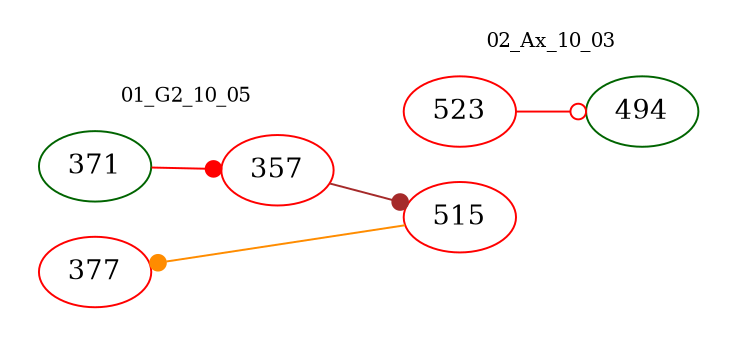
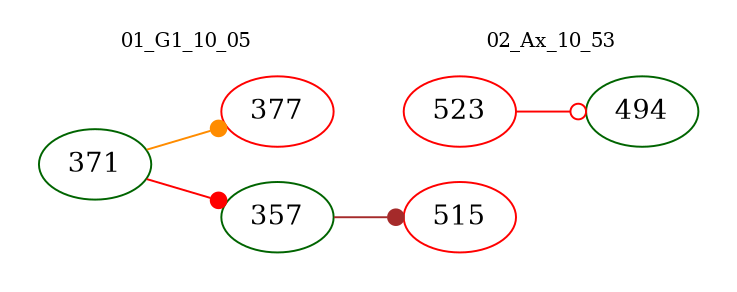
(551, 42) -> (551, 42)
(186, 97) -> (186, 42)
(277, 170) -> (277, 217)
(286, 243) -> (179, 140)
